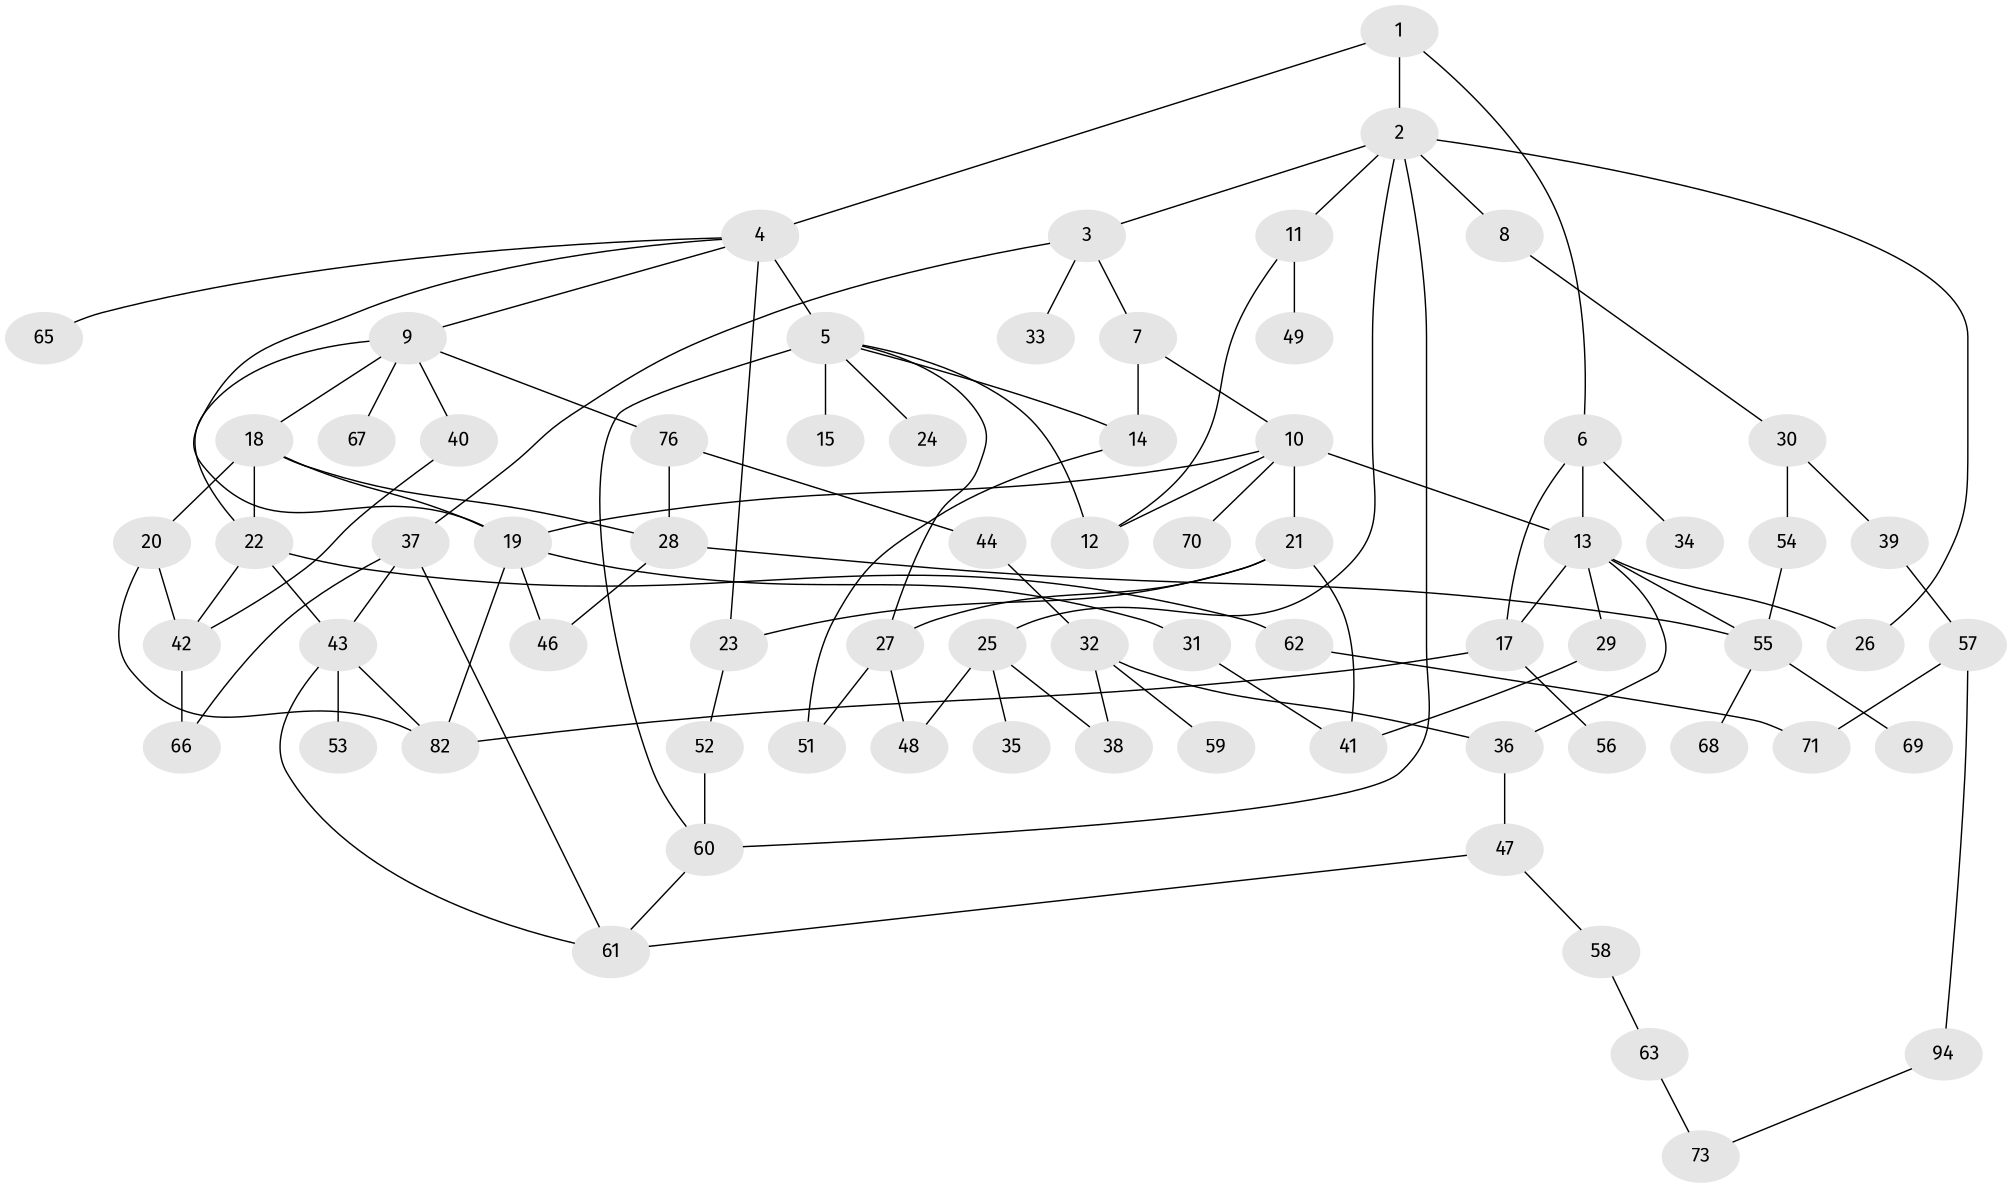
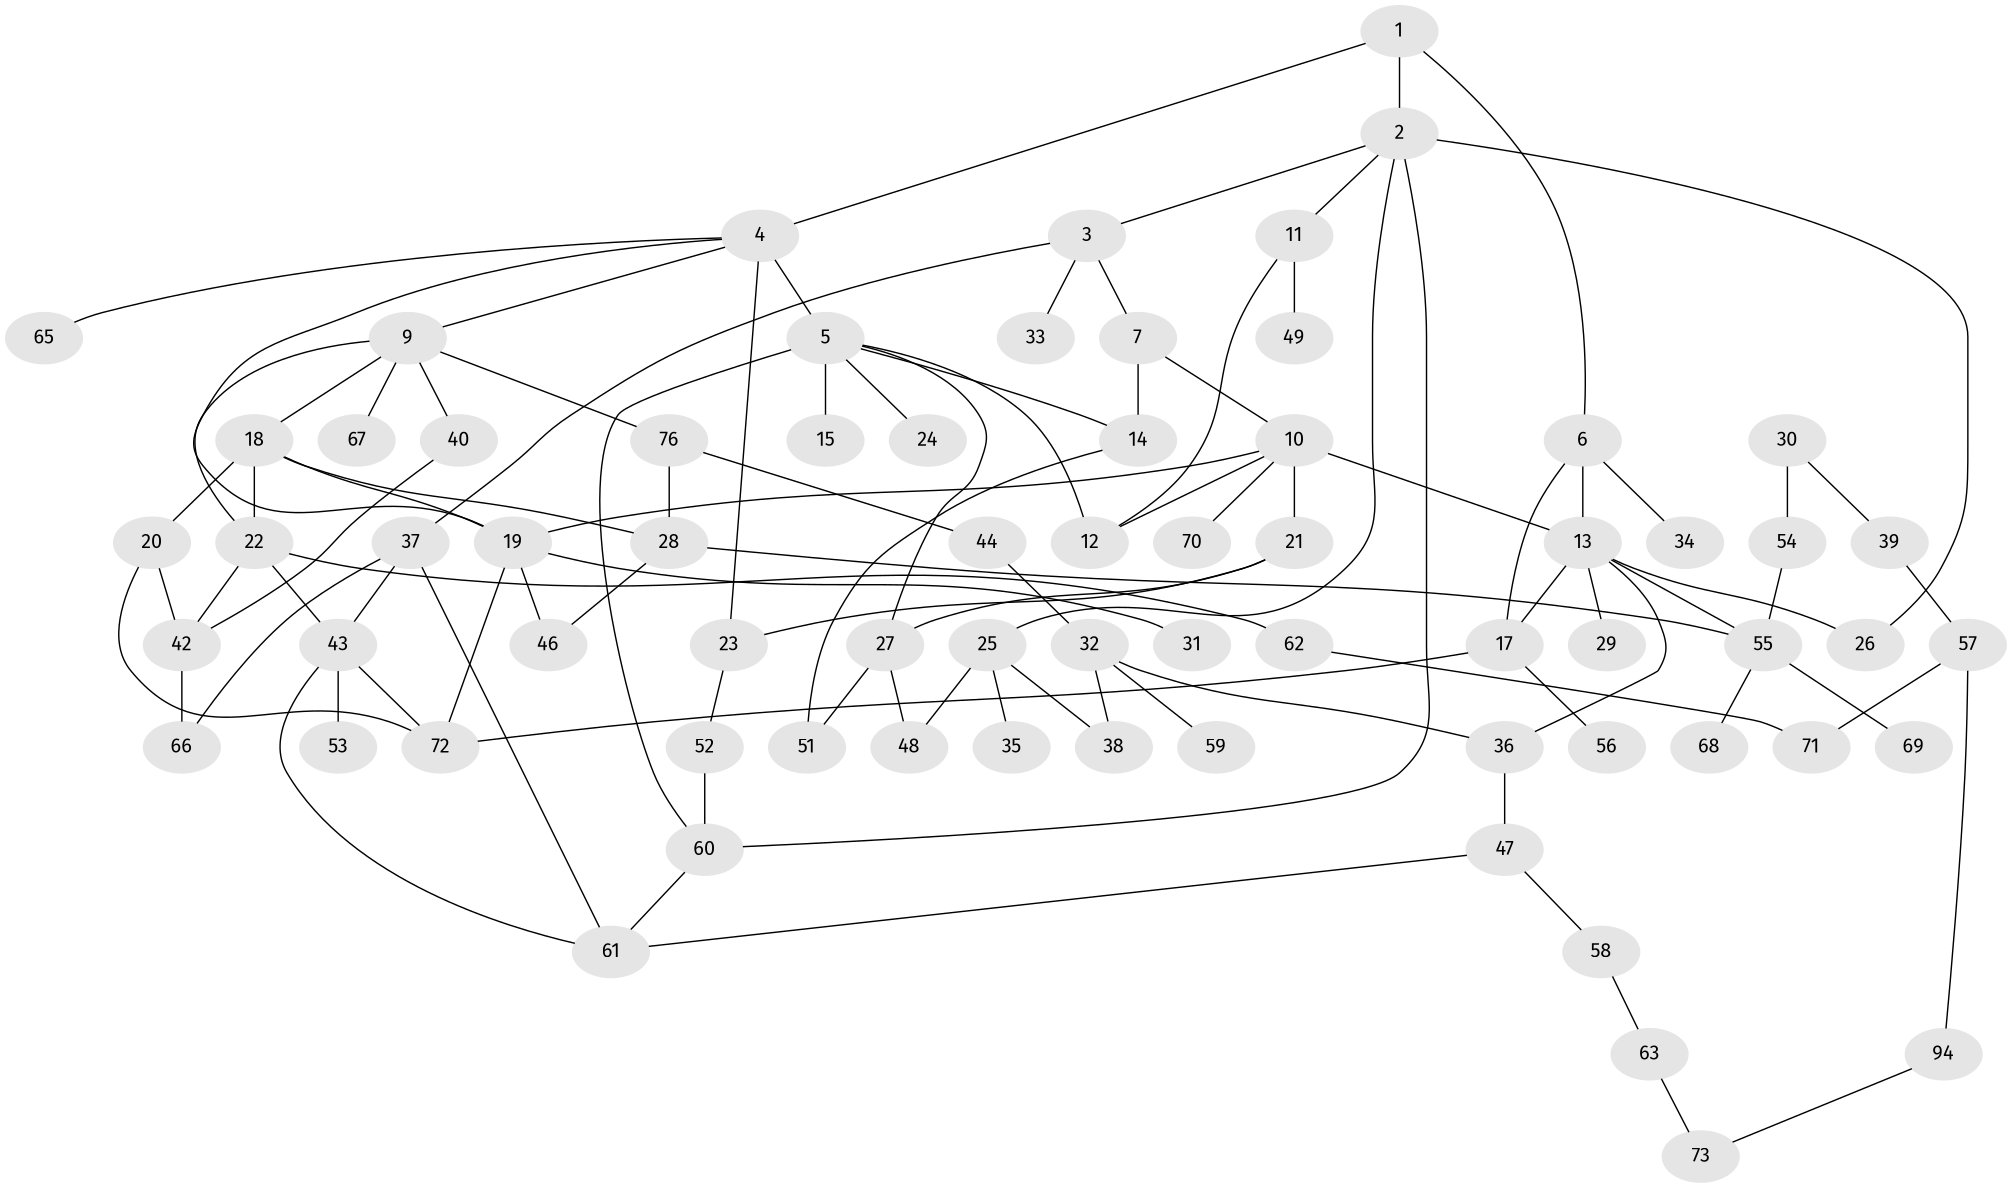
(1505, 236) -> none
(440, 747) -> (440, 747)
(1348, 747) -> none
